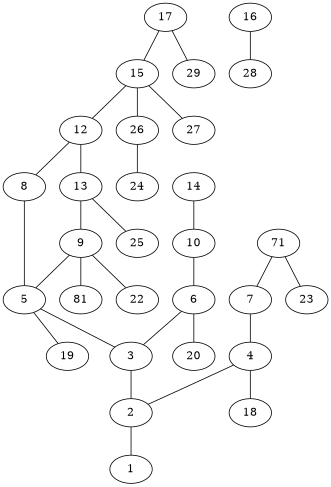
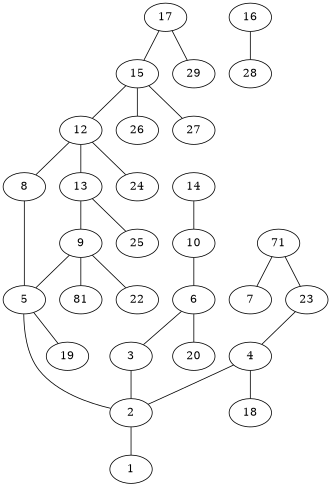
(137, 159) -> (109, 158)
(78, 328) -> (47, 379)
(250, 328) -> (279, 328)
